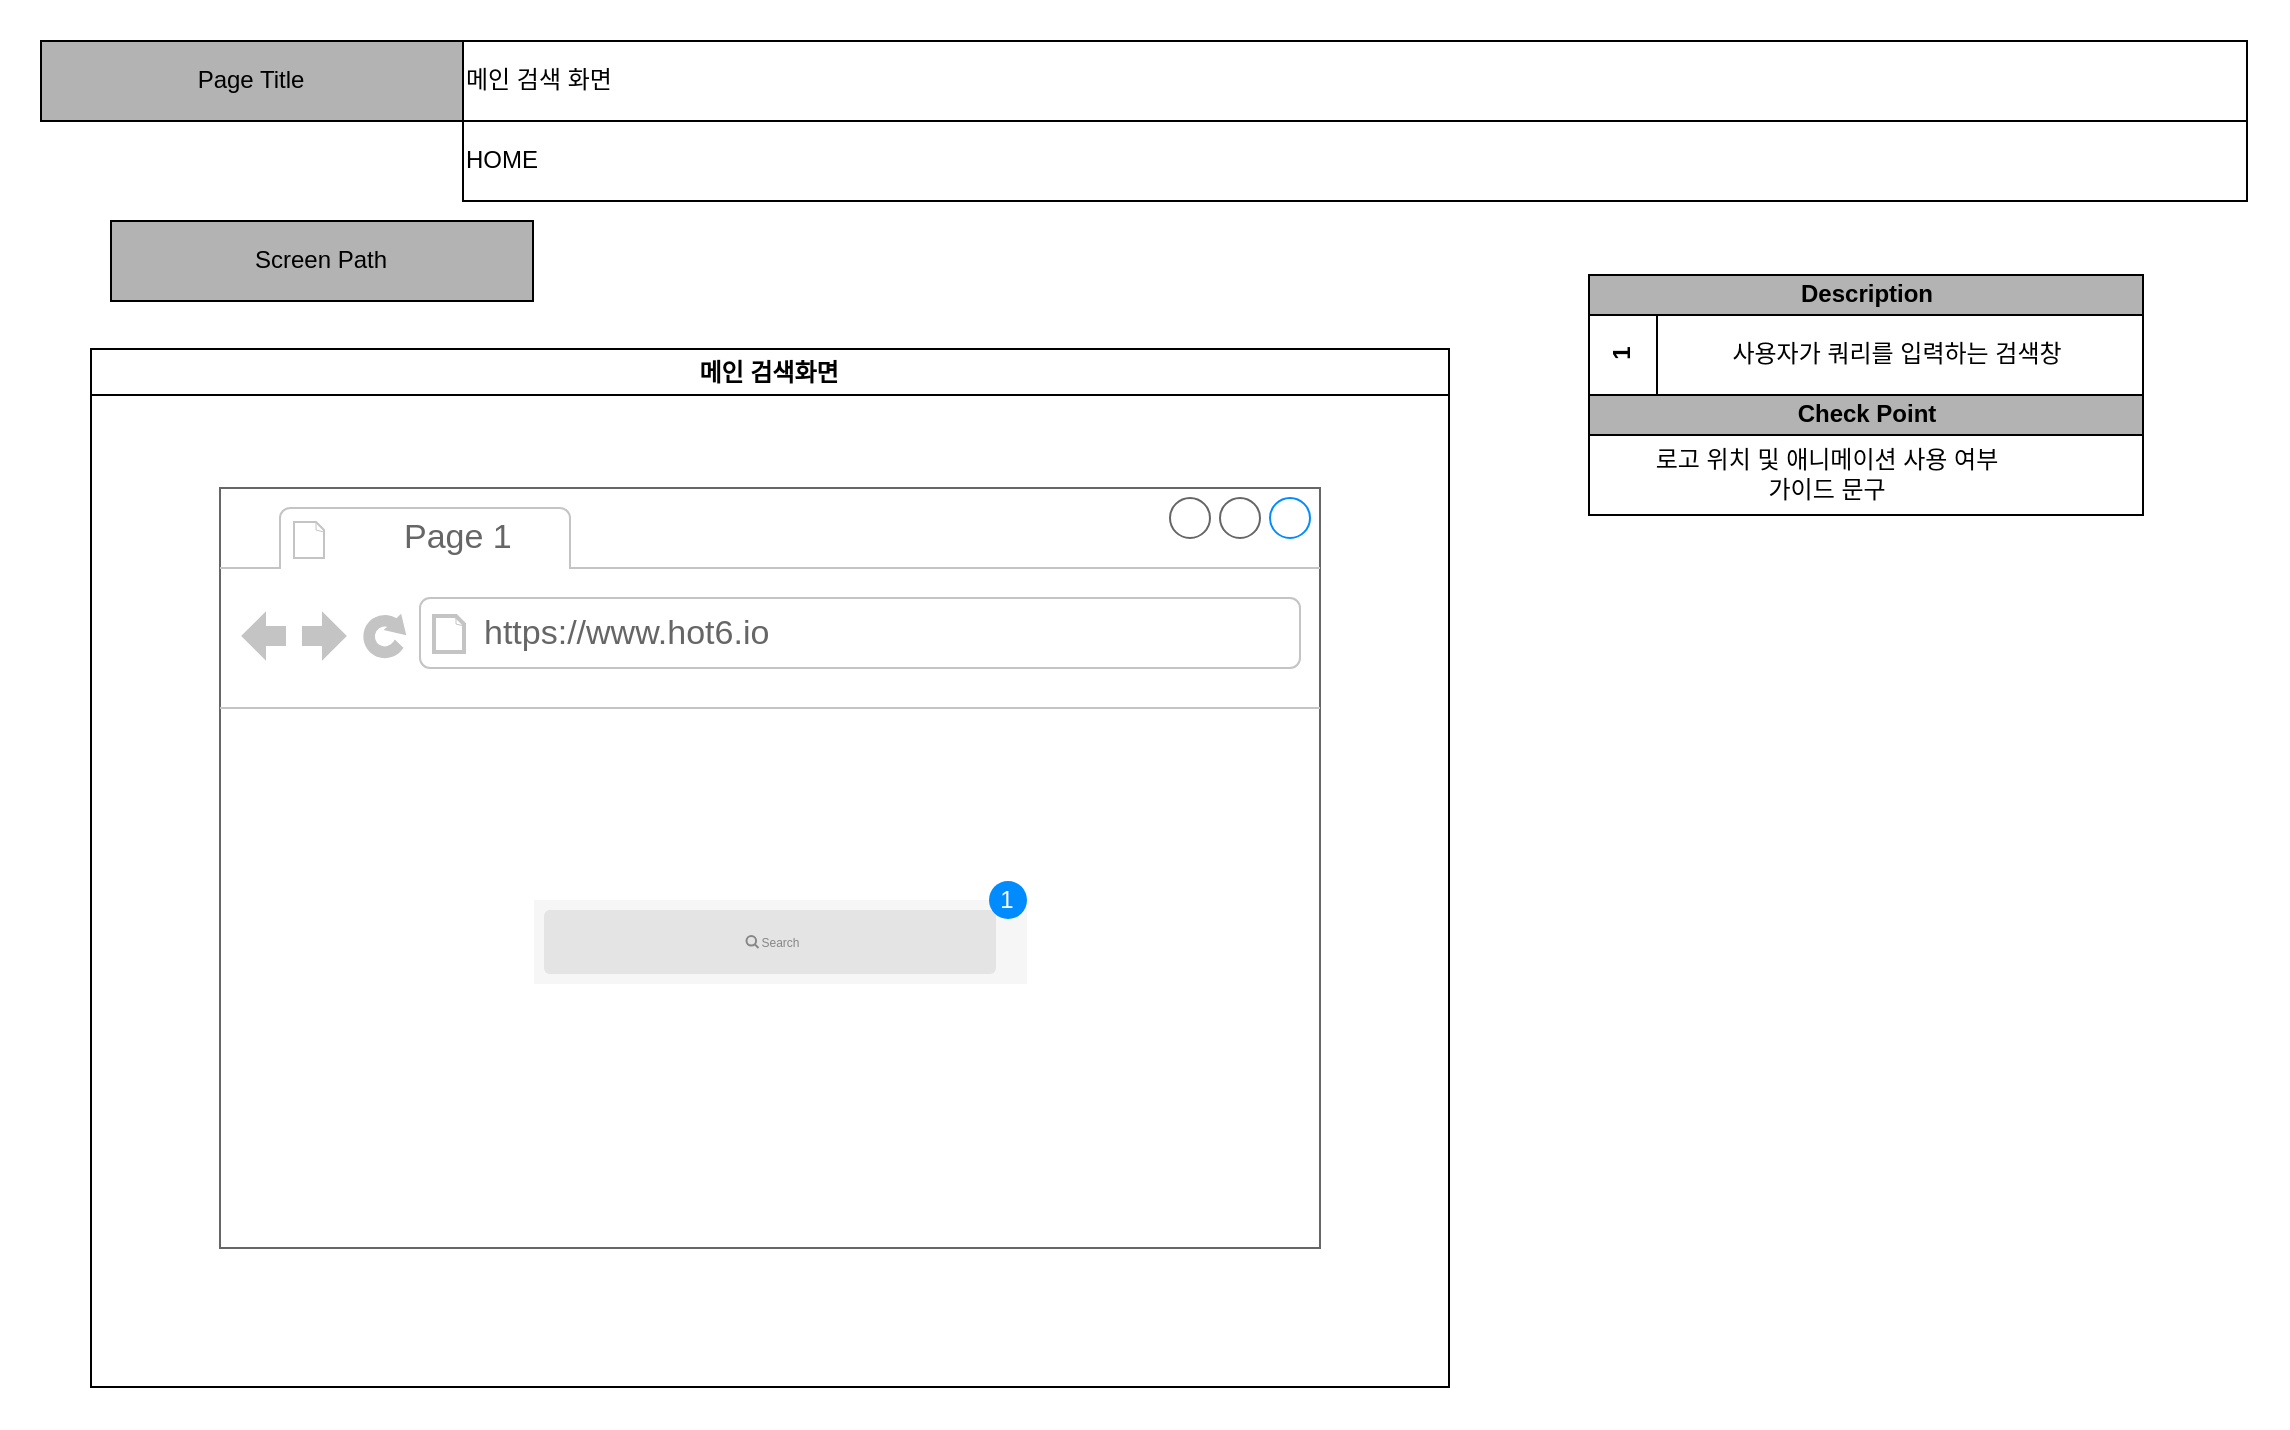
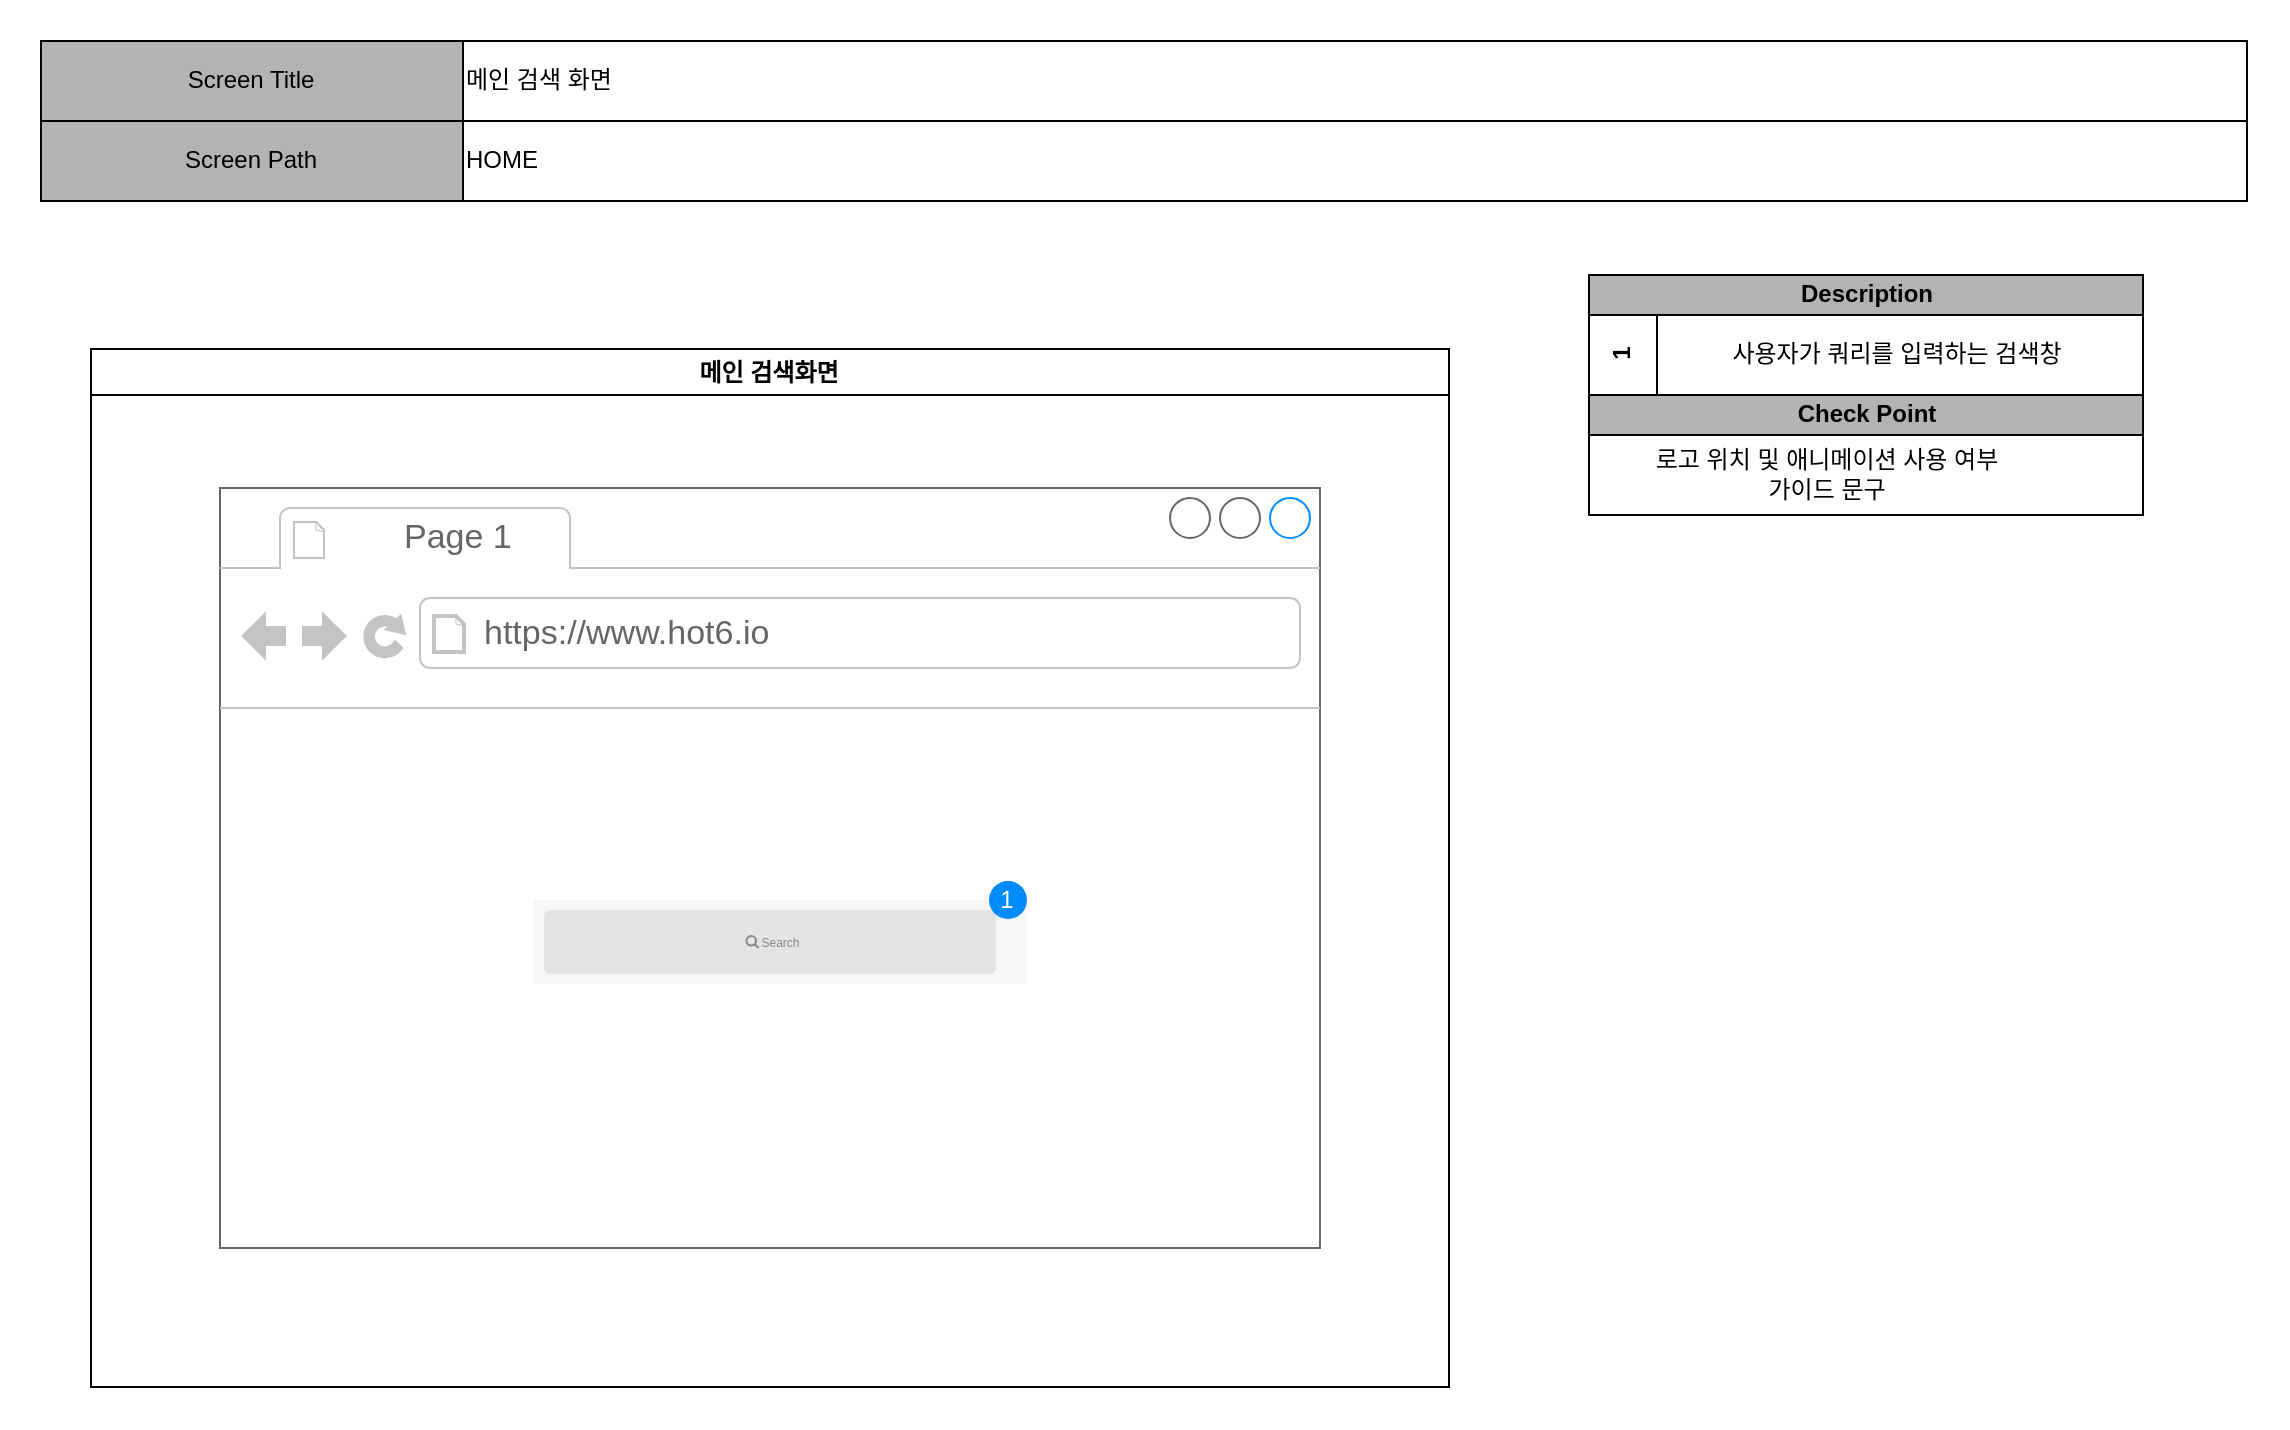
(252, 81) -> (252, 81)
(322, 261) -> (252, 161)
